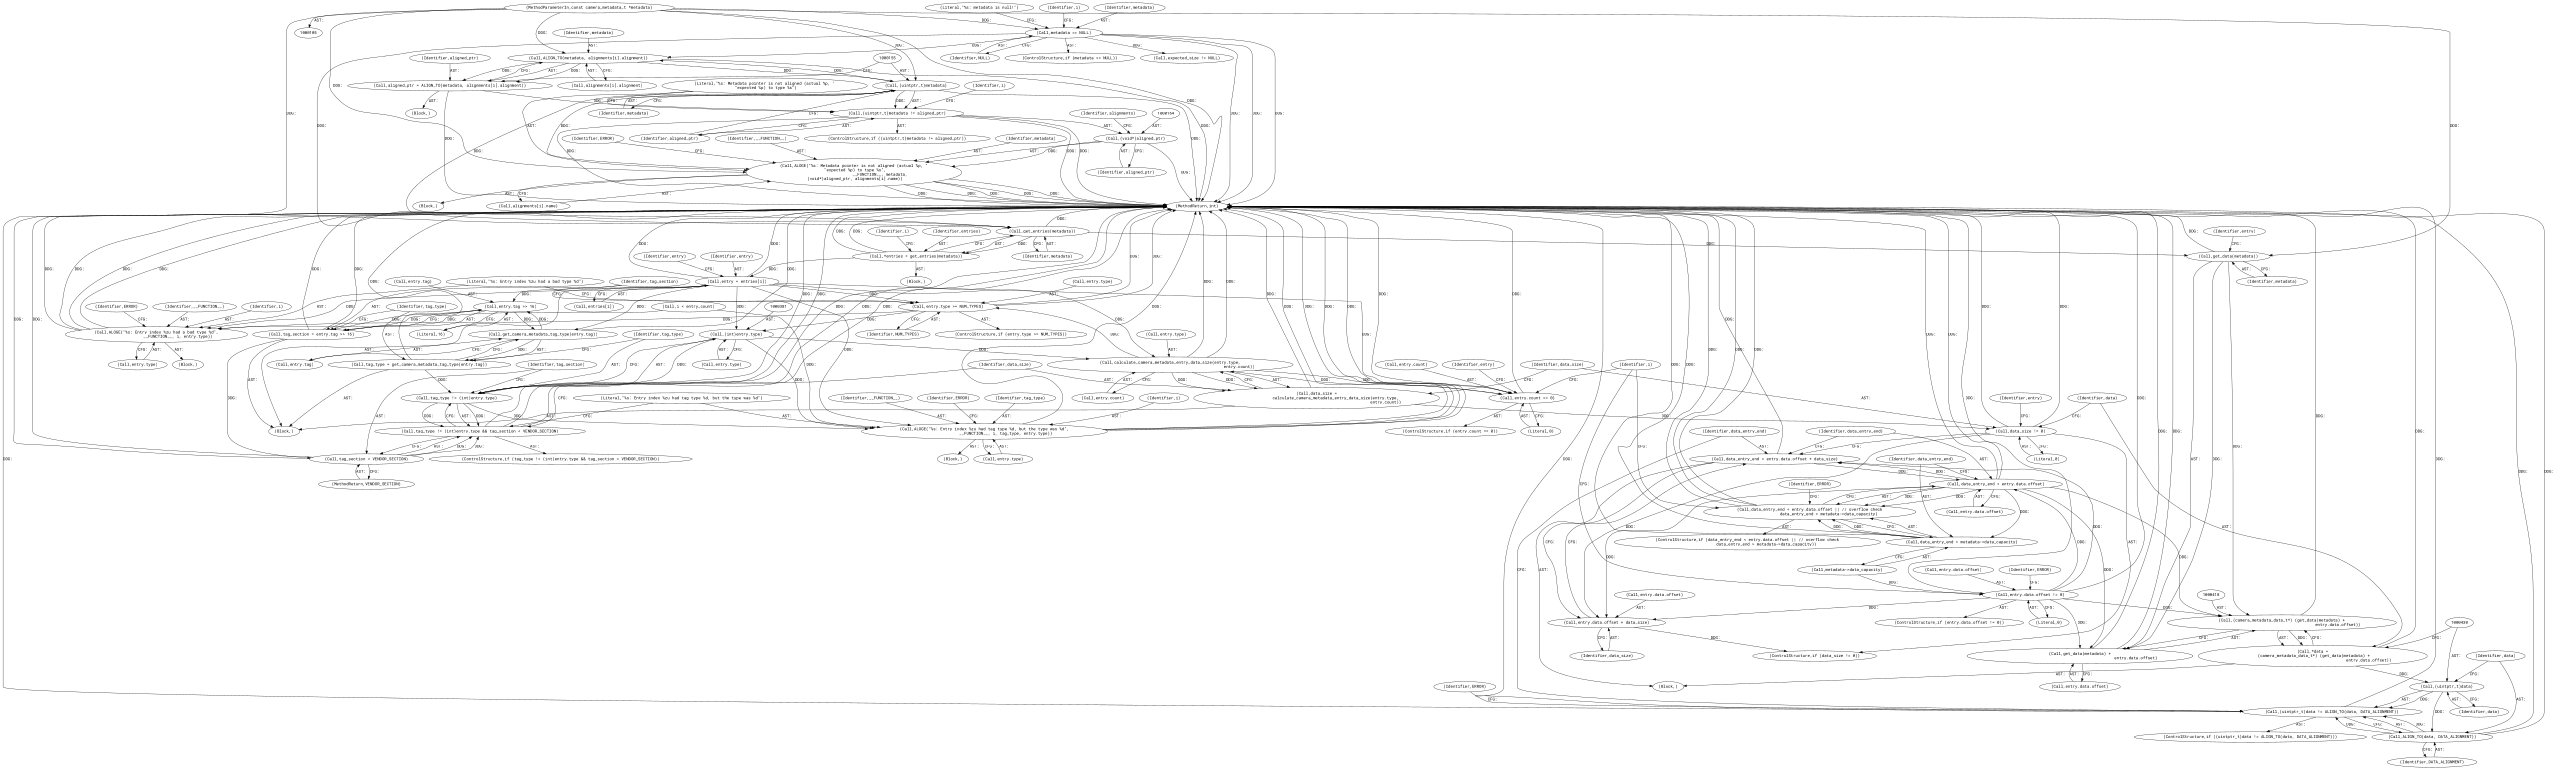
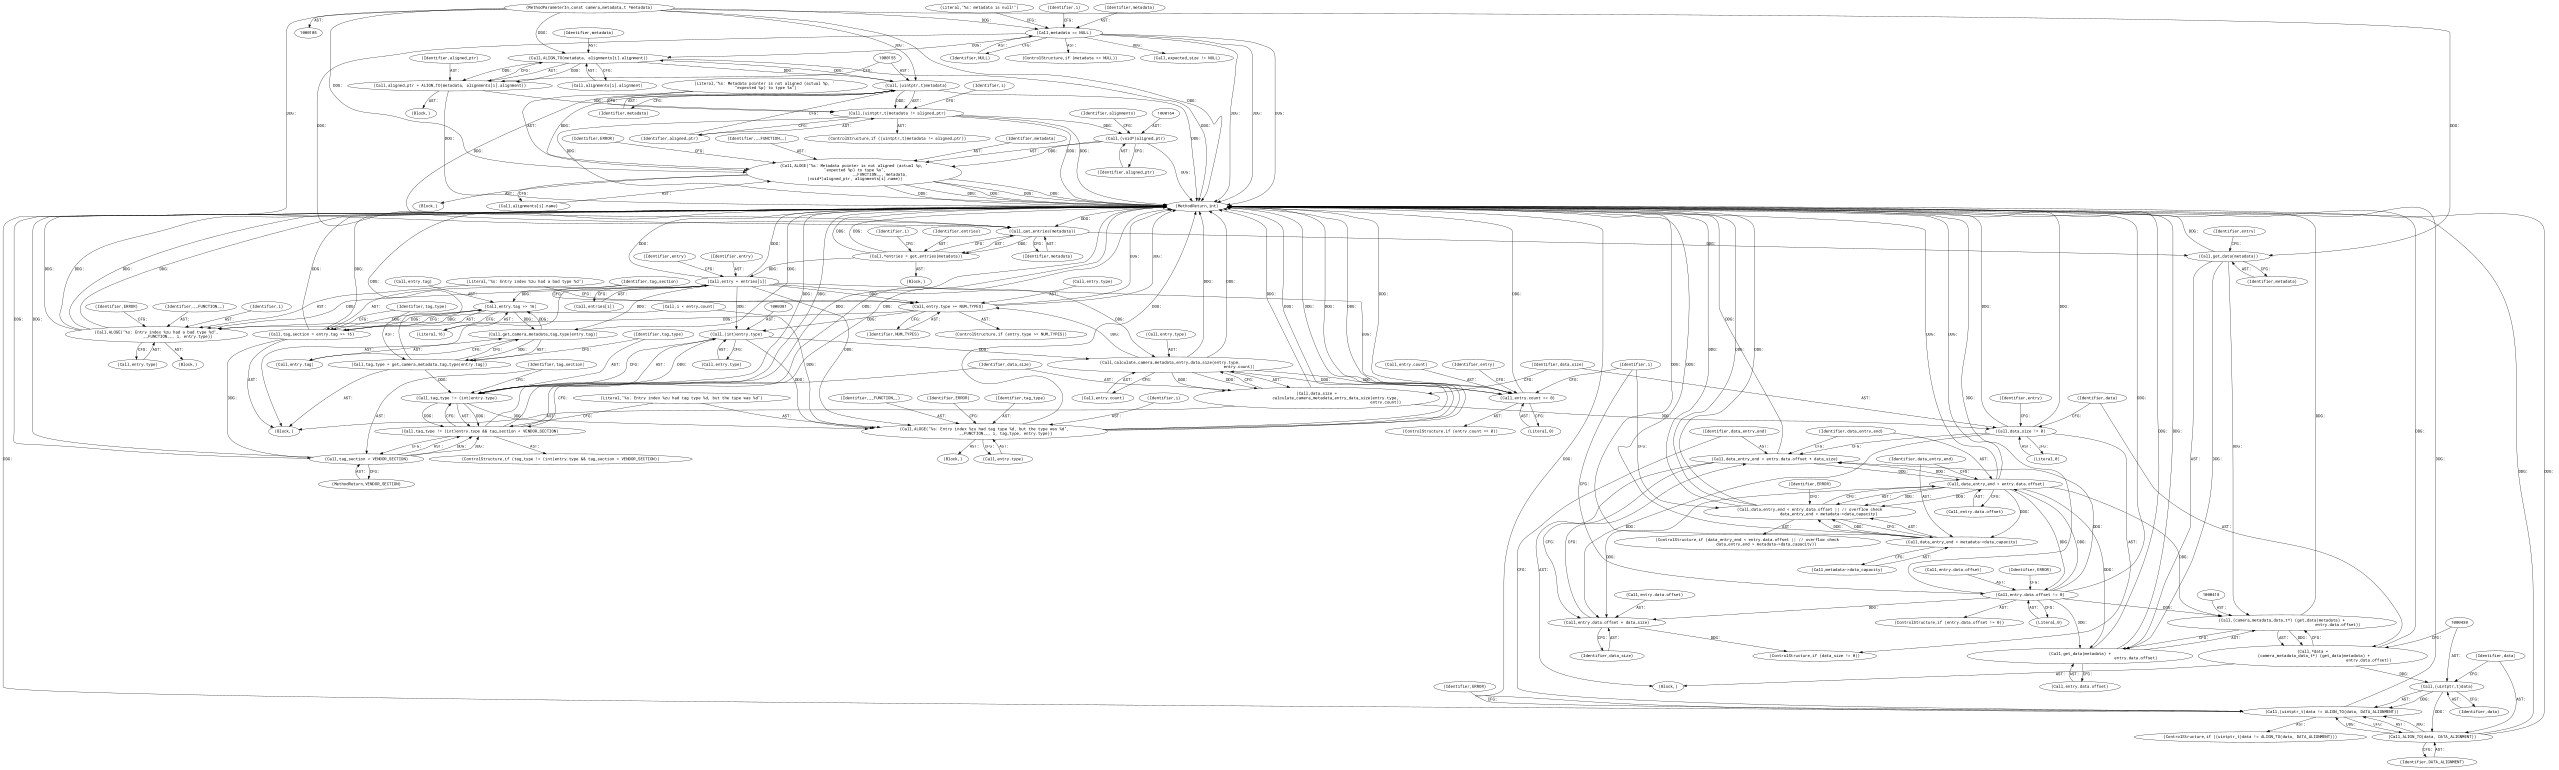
(1110, 126) -> (1110, 126)
(1078, 211) -> (1111, 211)
(1918, 589) -> (2054, 534)
